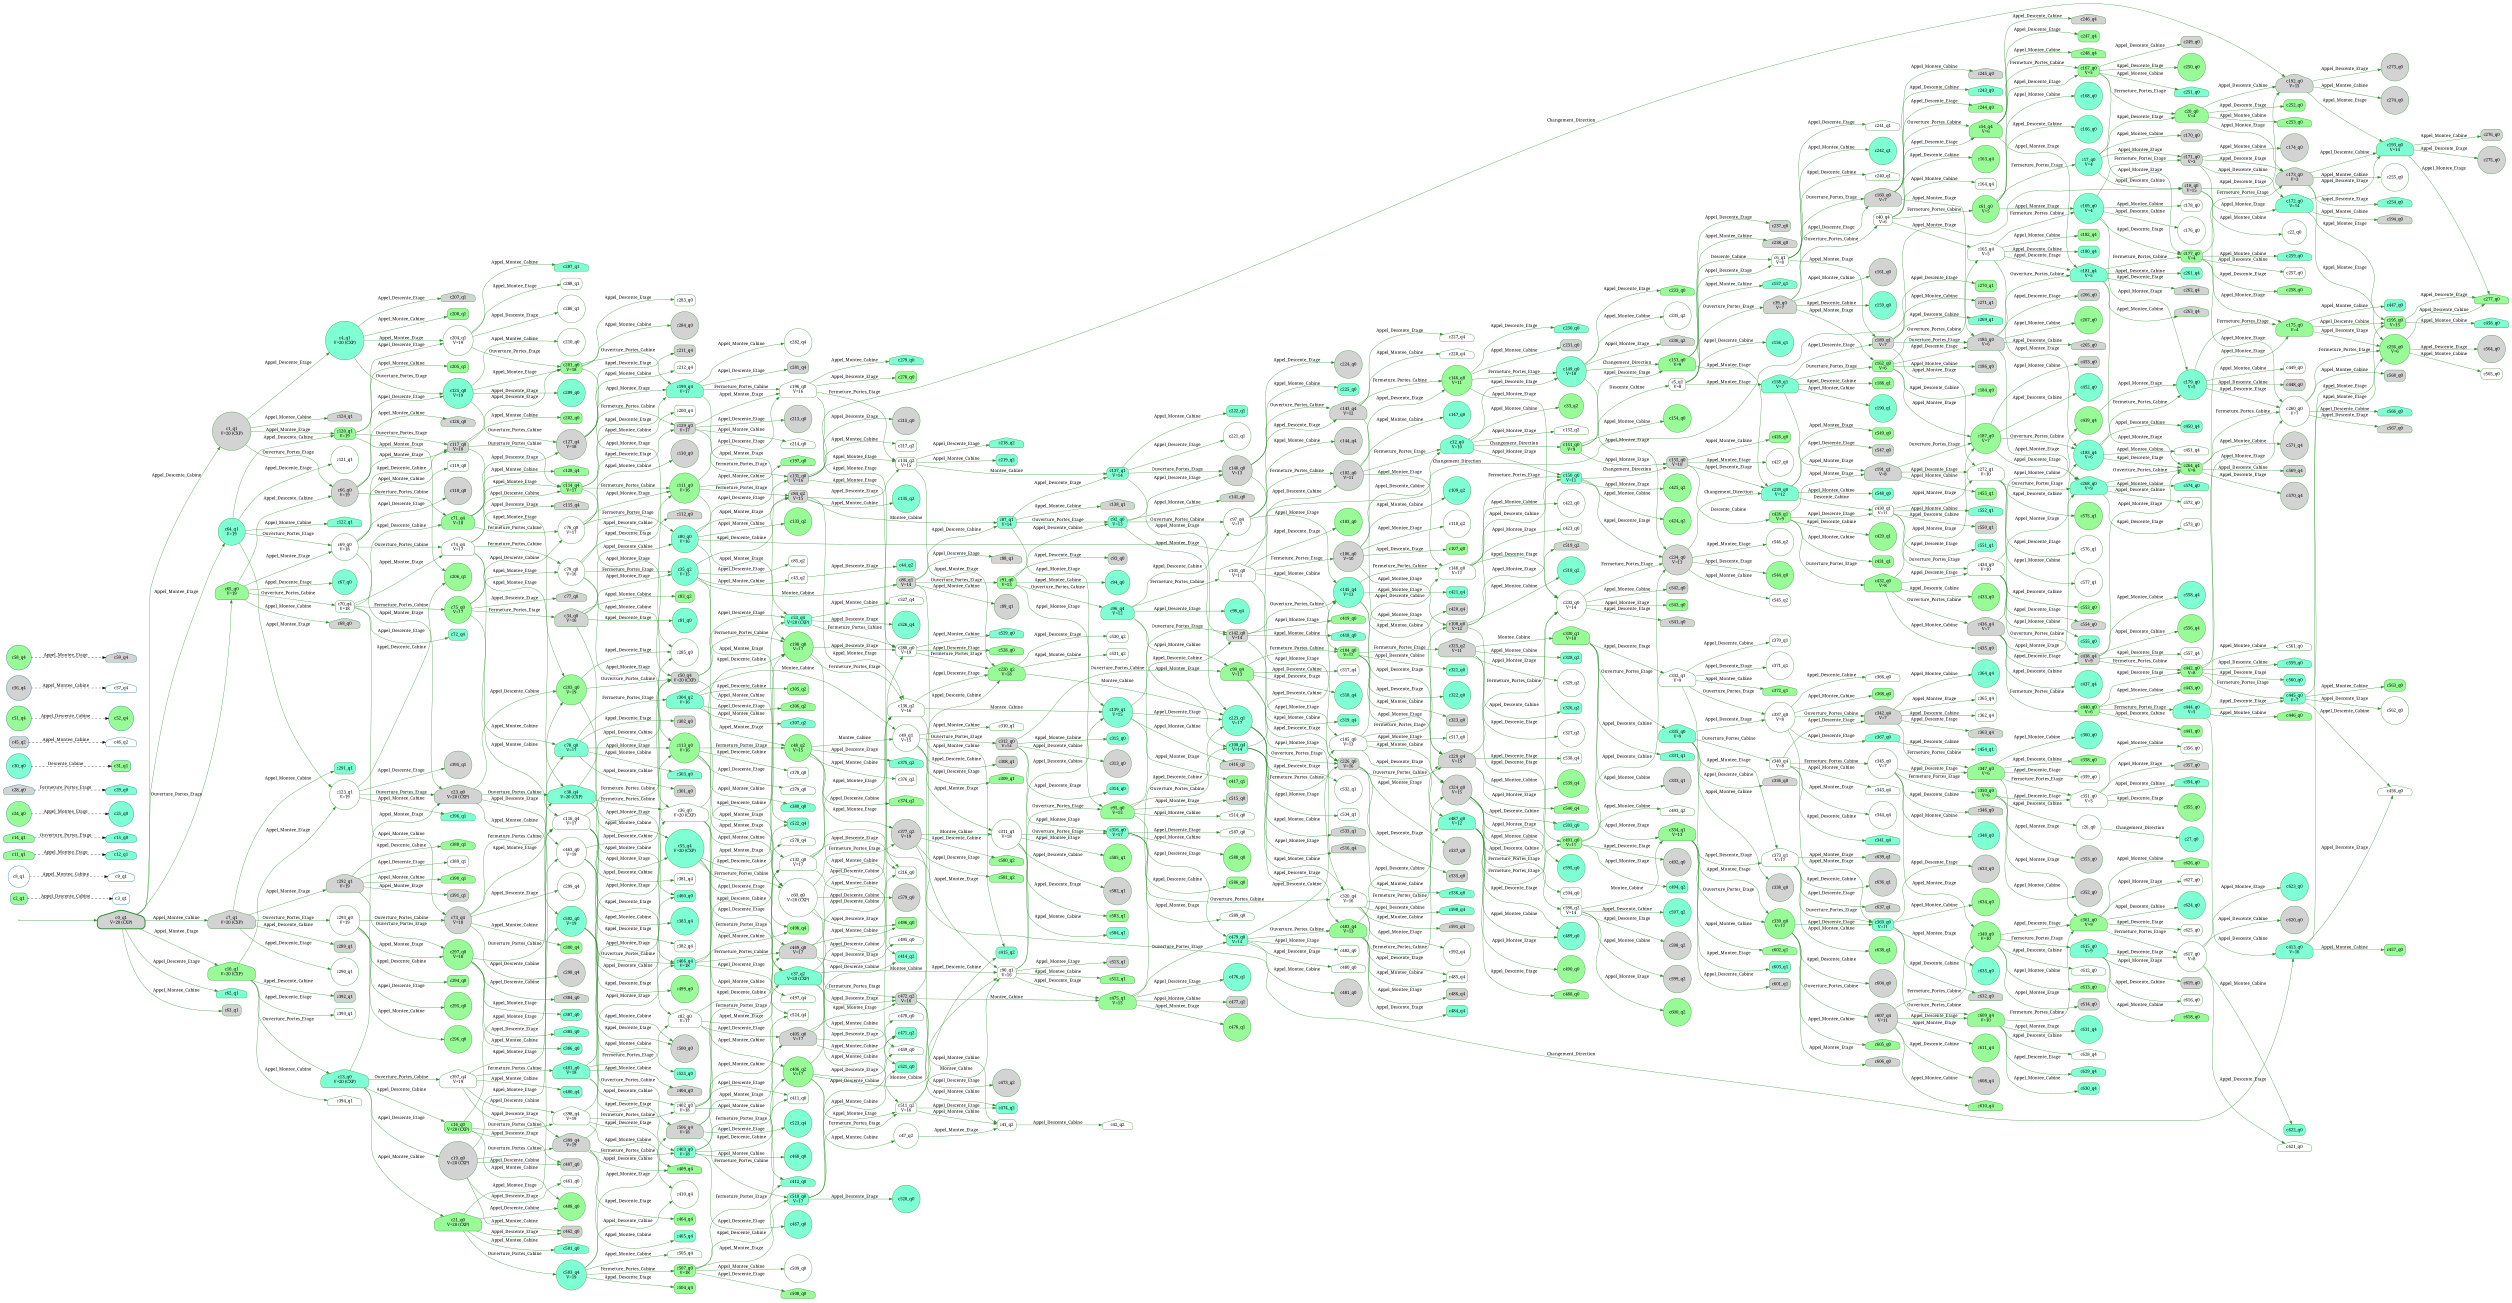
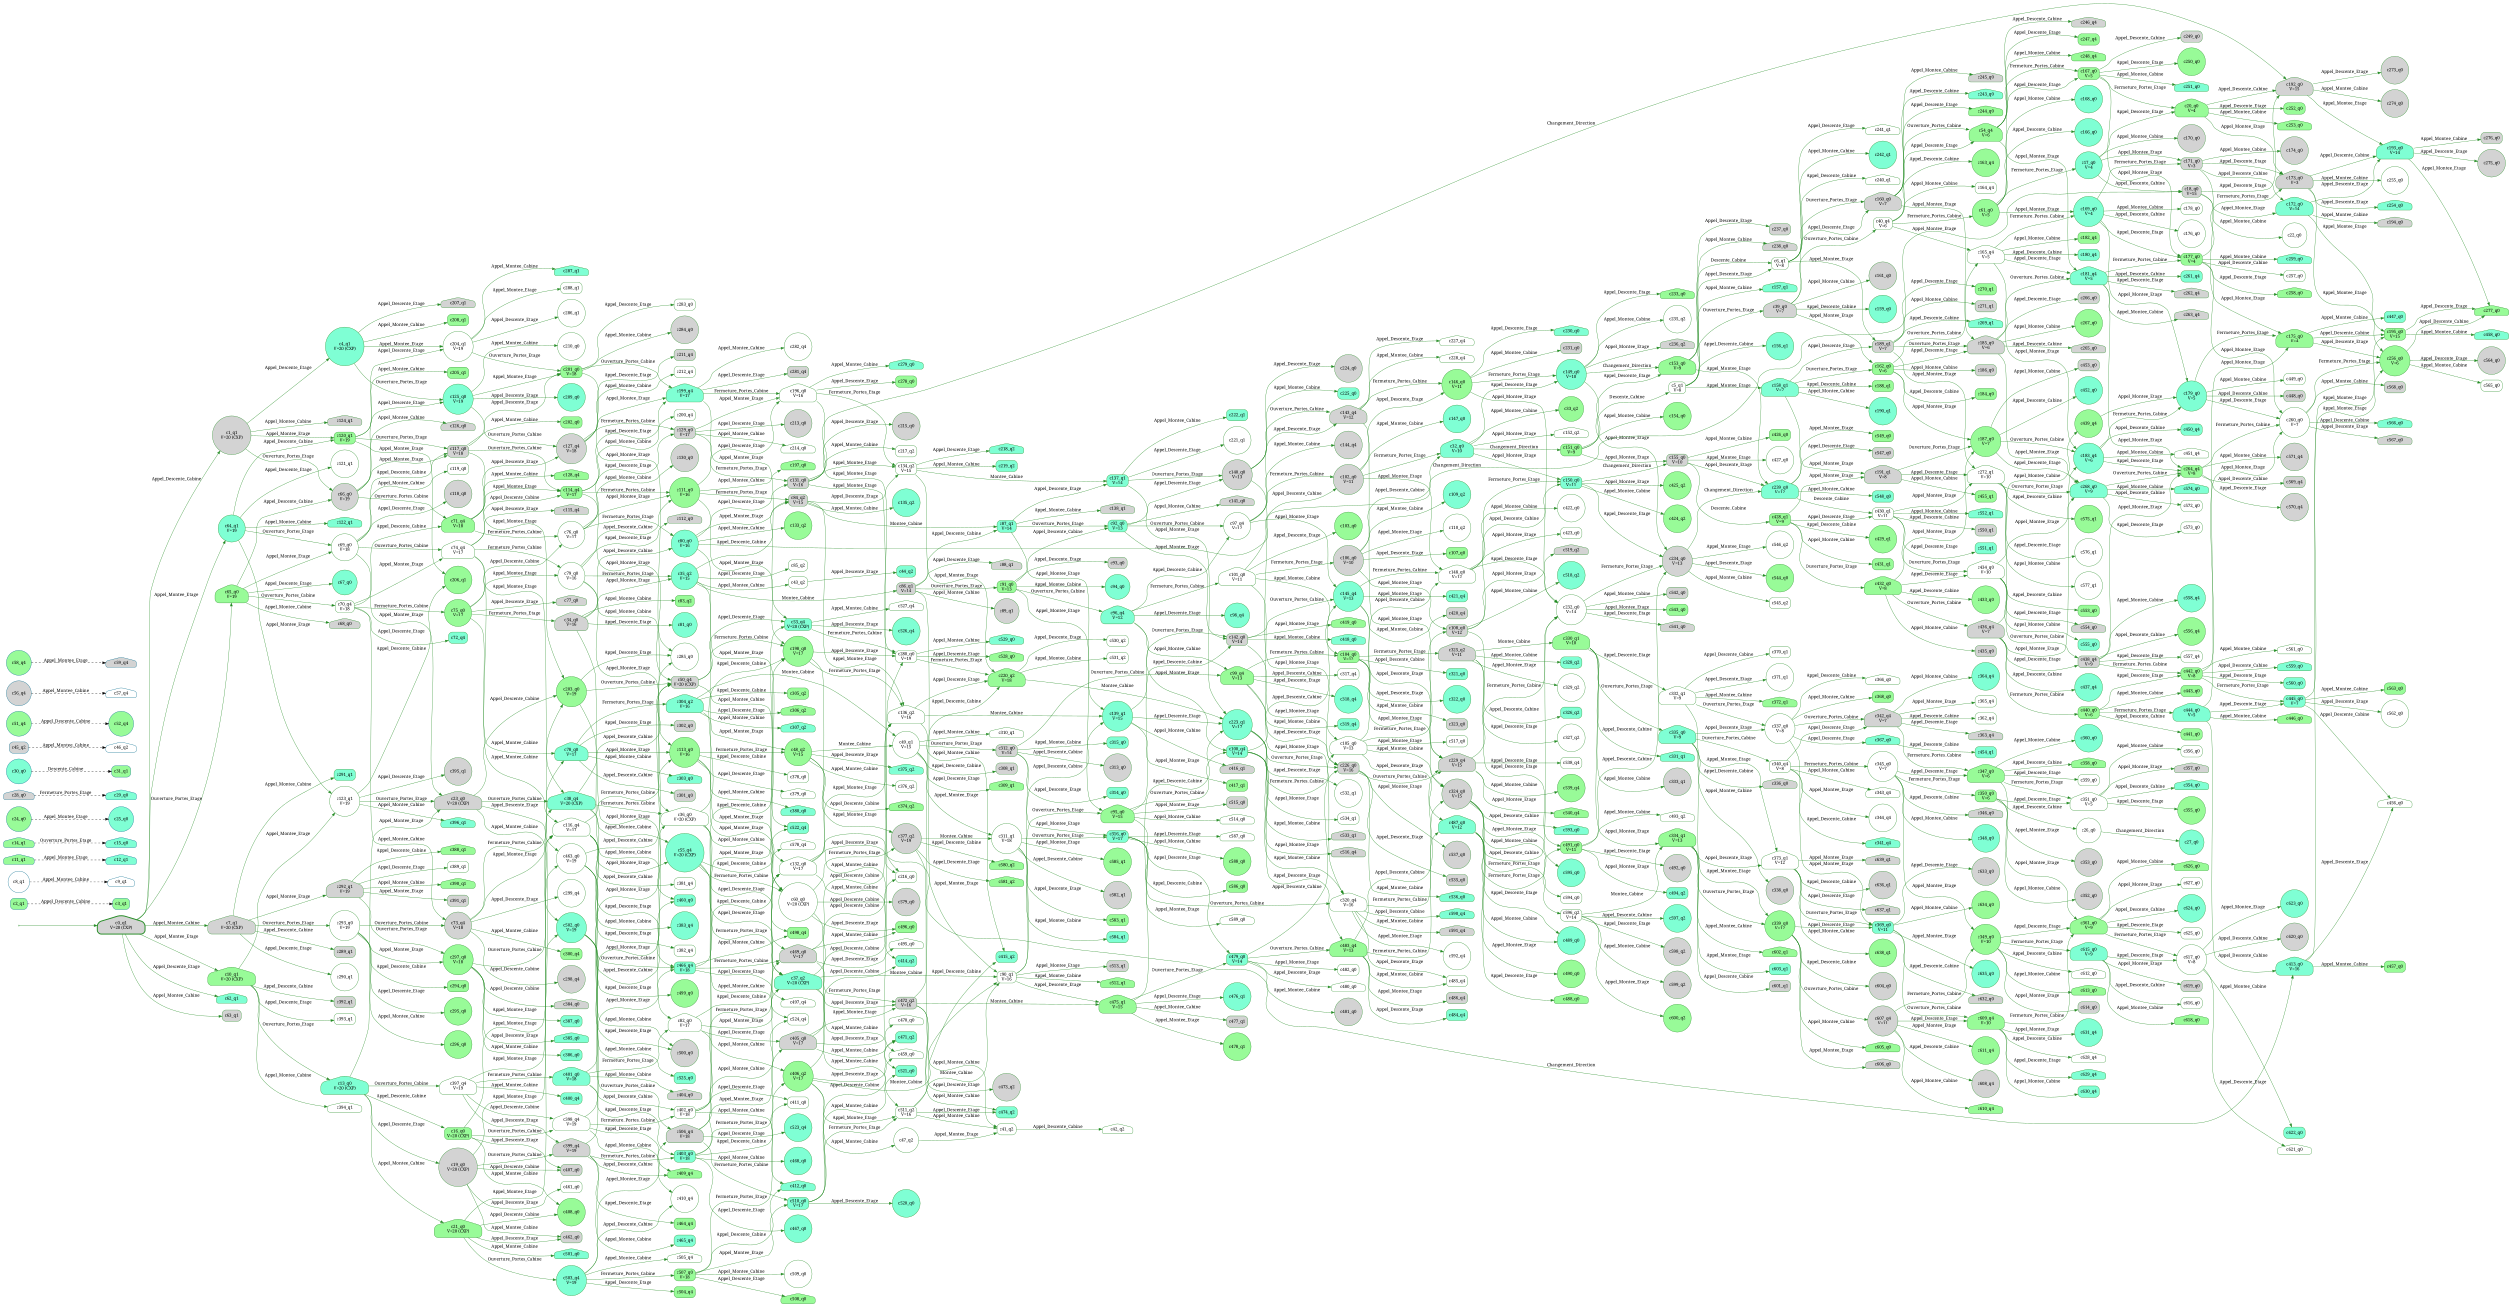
(2192, 136) -> (2192, 138)
(121, 899) -> (121, 904)
